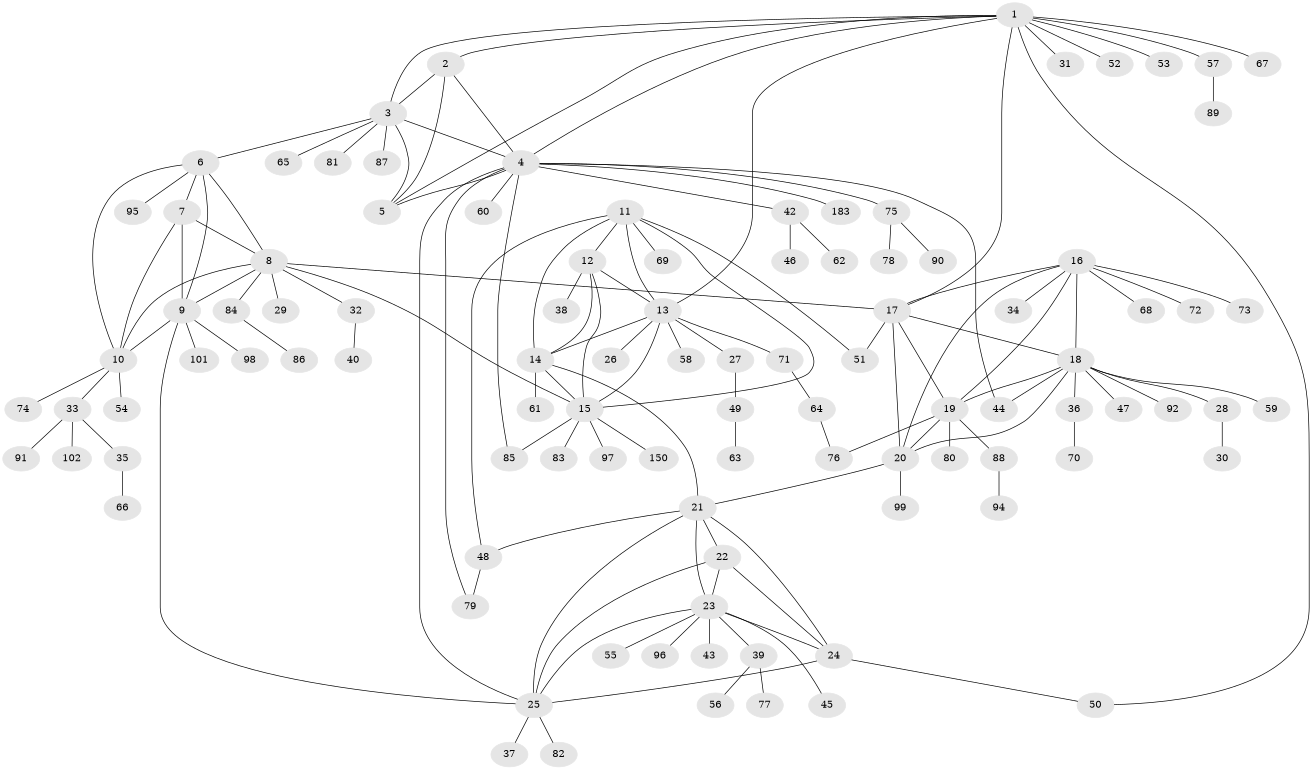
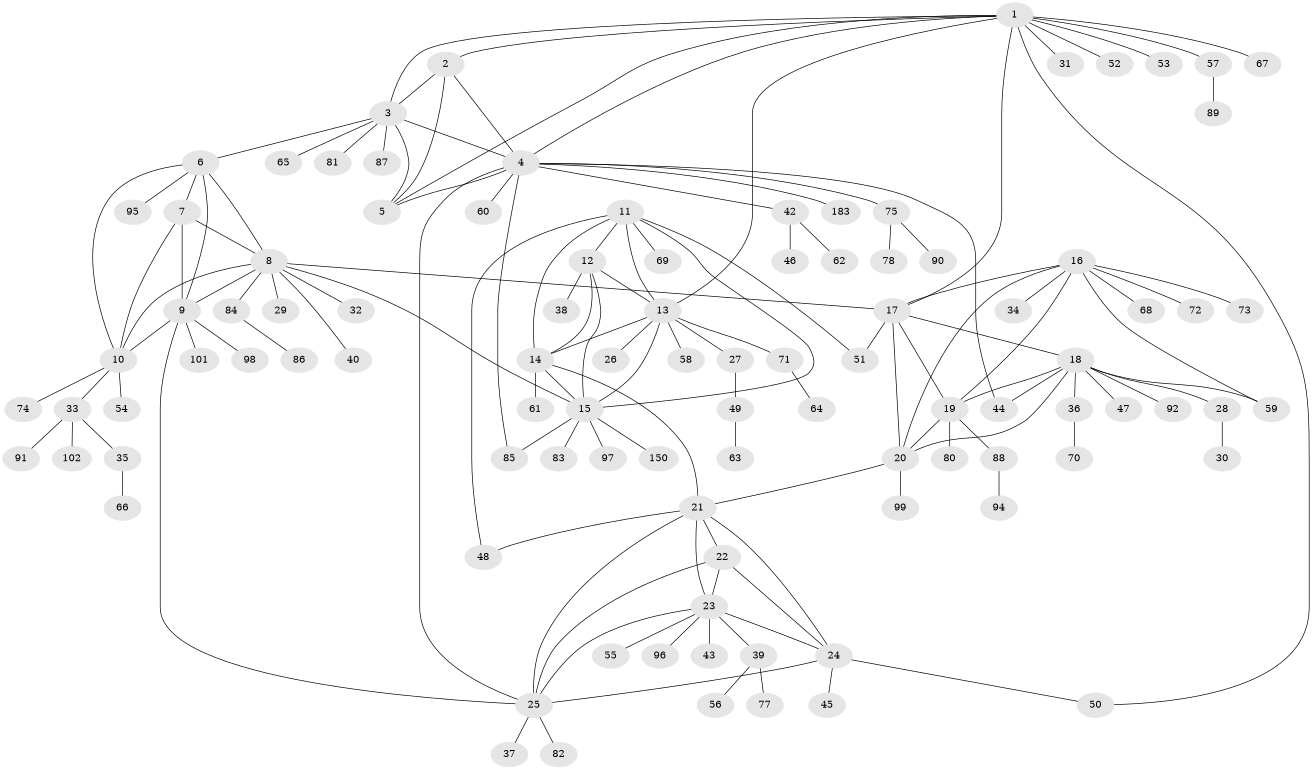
(1076, 311) -> (1160, 349)
(355, 336) -> (314, 309)
(834, 459) -> none
(470, 607) -> none
(782, 643) -> (831, 680)
